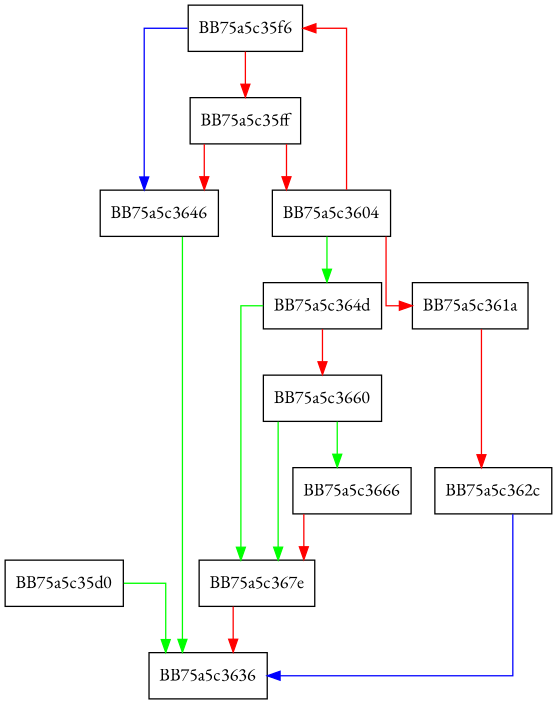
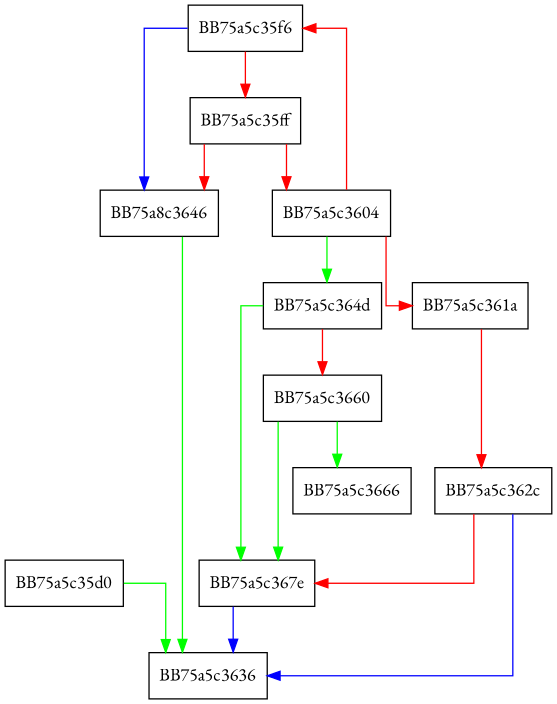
(159, 213) -> (159, 213)
(304, 530) -> (435, 583)
(233, 623) -> (233, 623)
